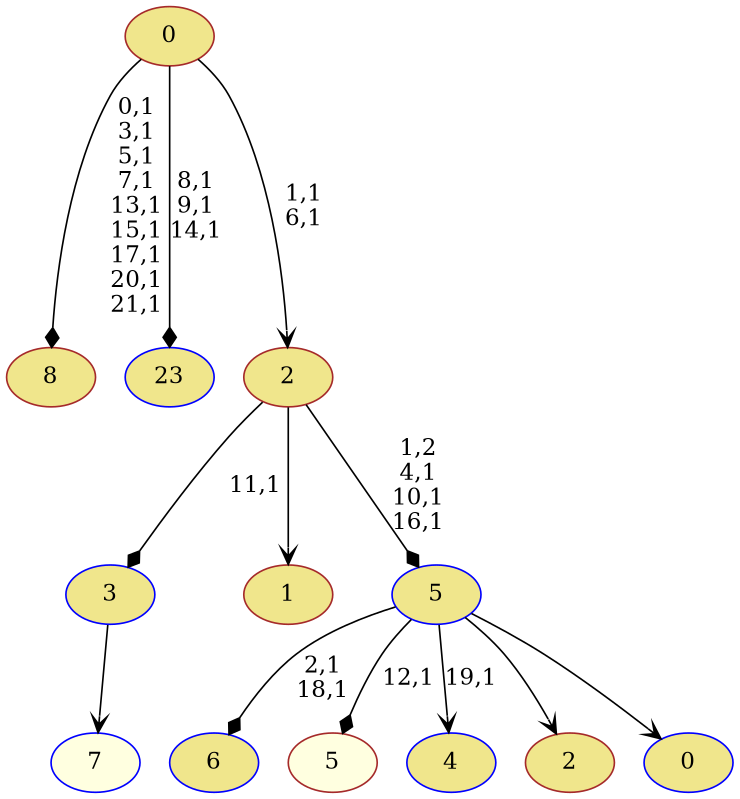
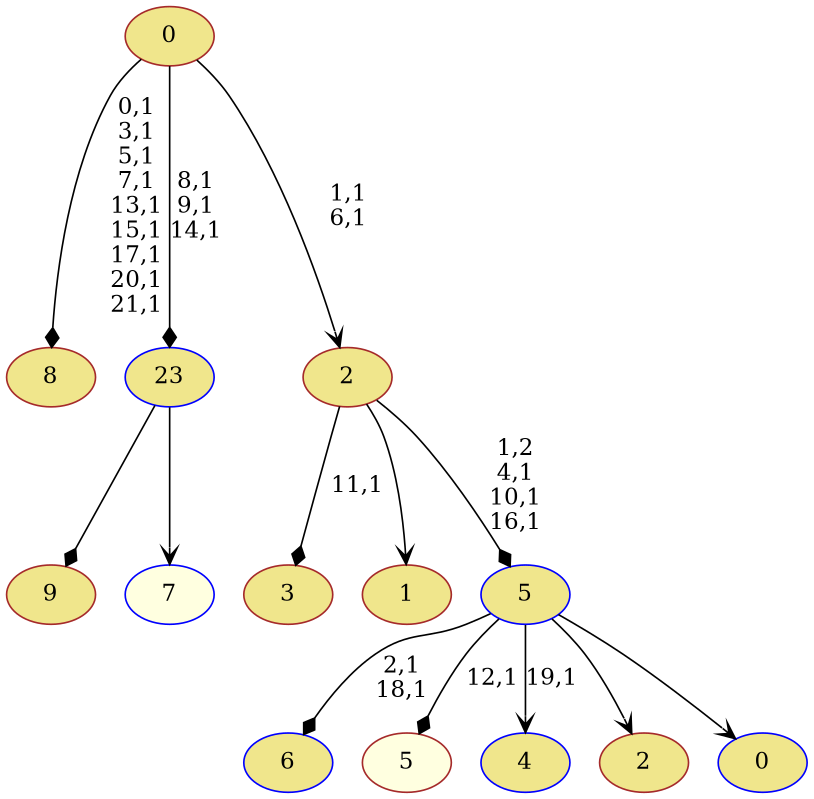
none -> (51, 595)
(110, 595) -> (288, 595)
(104, 670) -> (170, 477)
